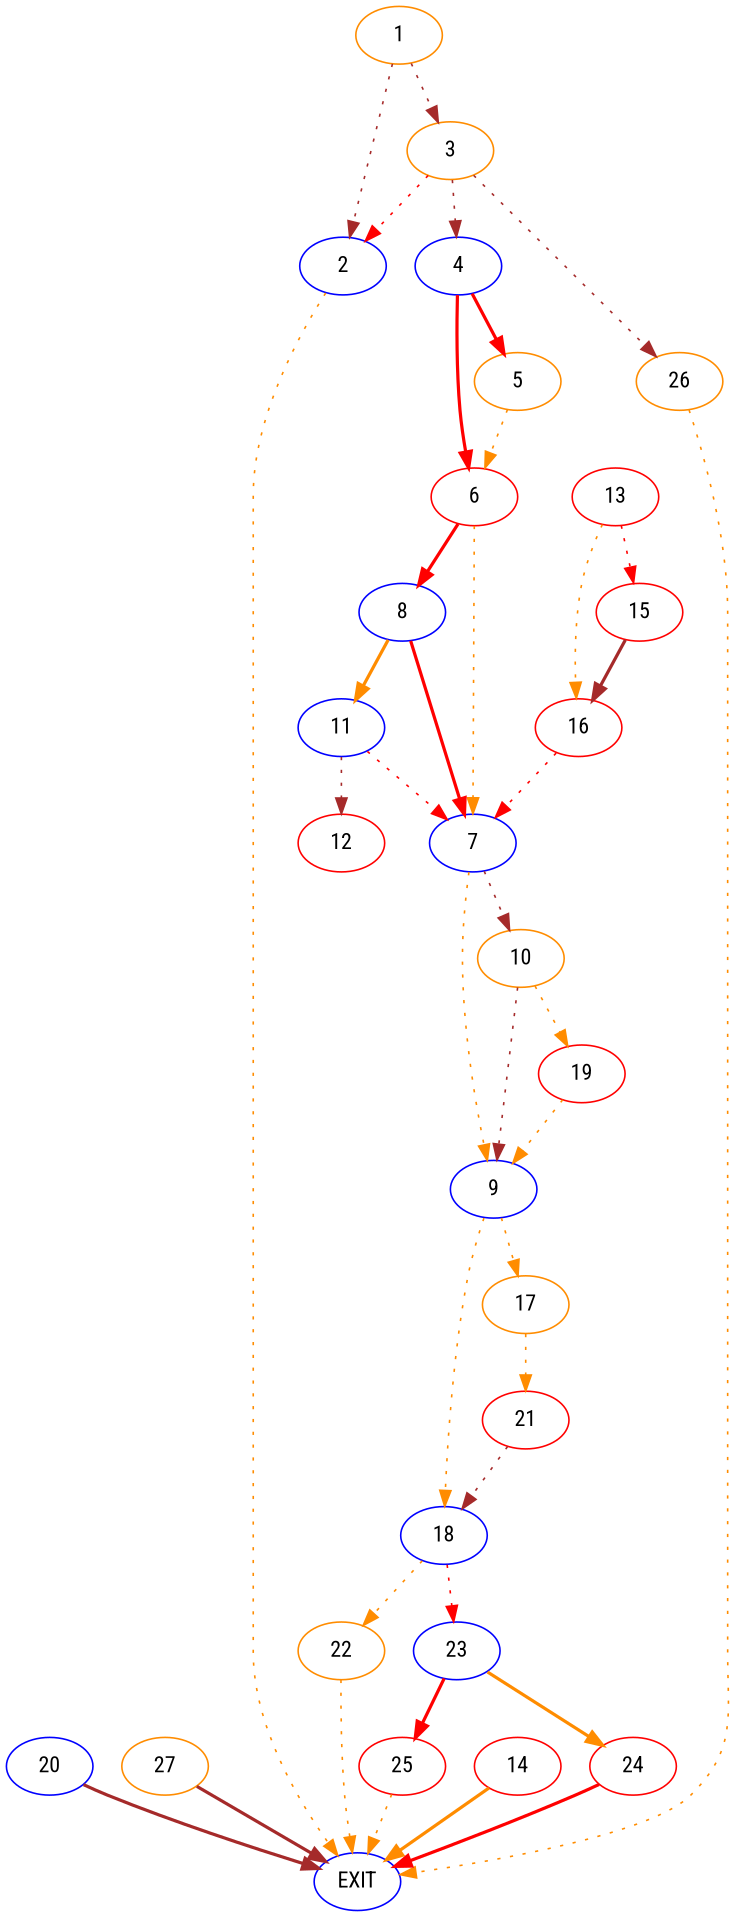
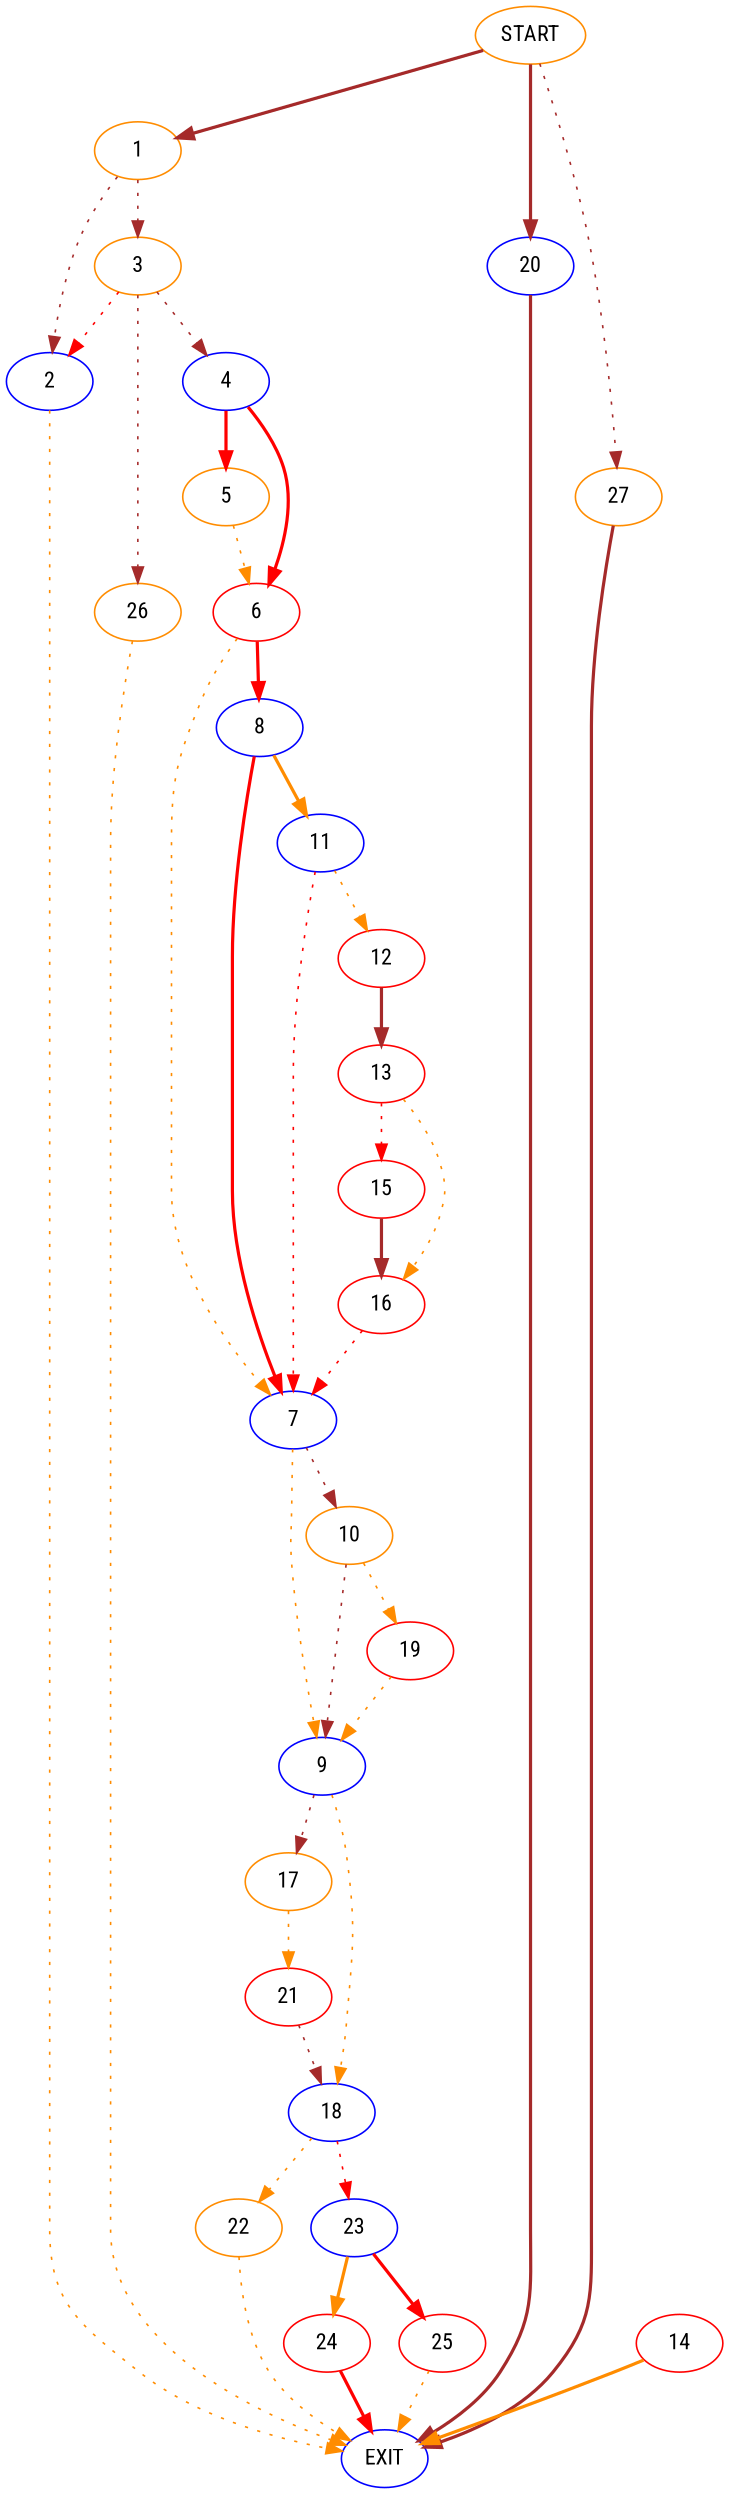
none -> (531, 35)
(341, 777) -> (347, 894)
none -> (381, 1008)
(507, 1239) -> (308, 1816)
